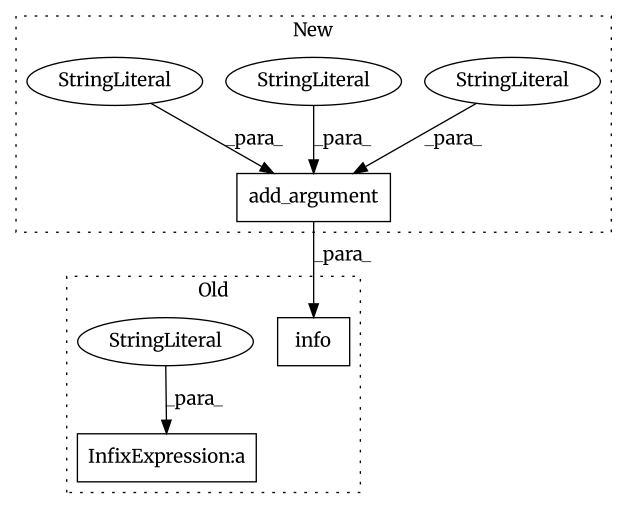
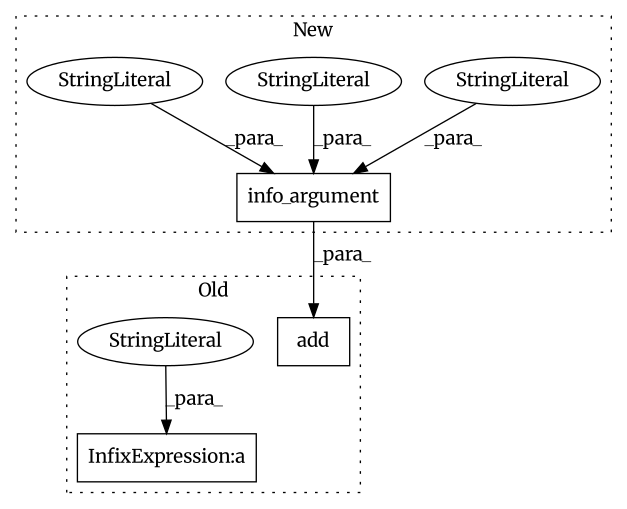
(314, 198) -> (314, 198)
(314, 342) -> (314, 342)
